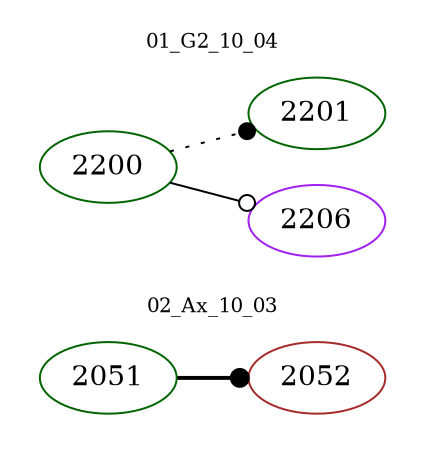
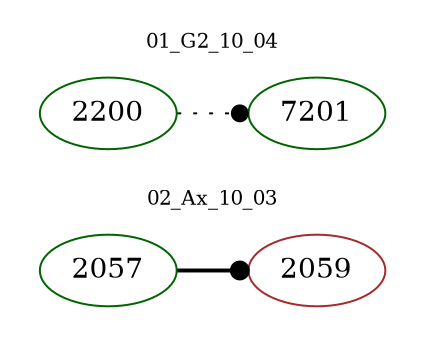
(317, 113) -> (317, 113)
(317, 221) -> none
(108, 378) -> (108, 270)
(317, 378) -> (317, 270)
